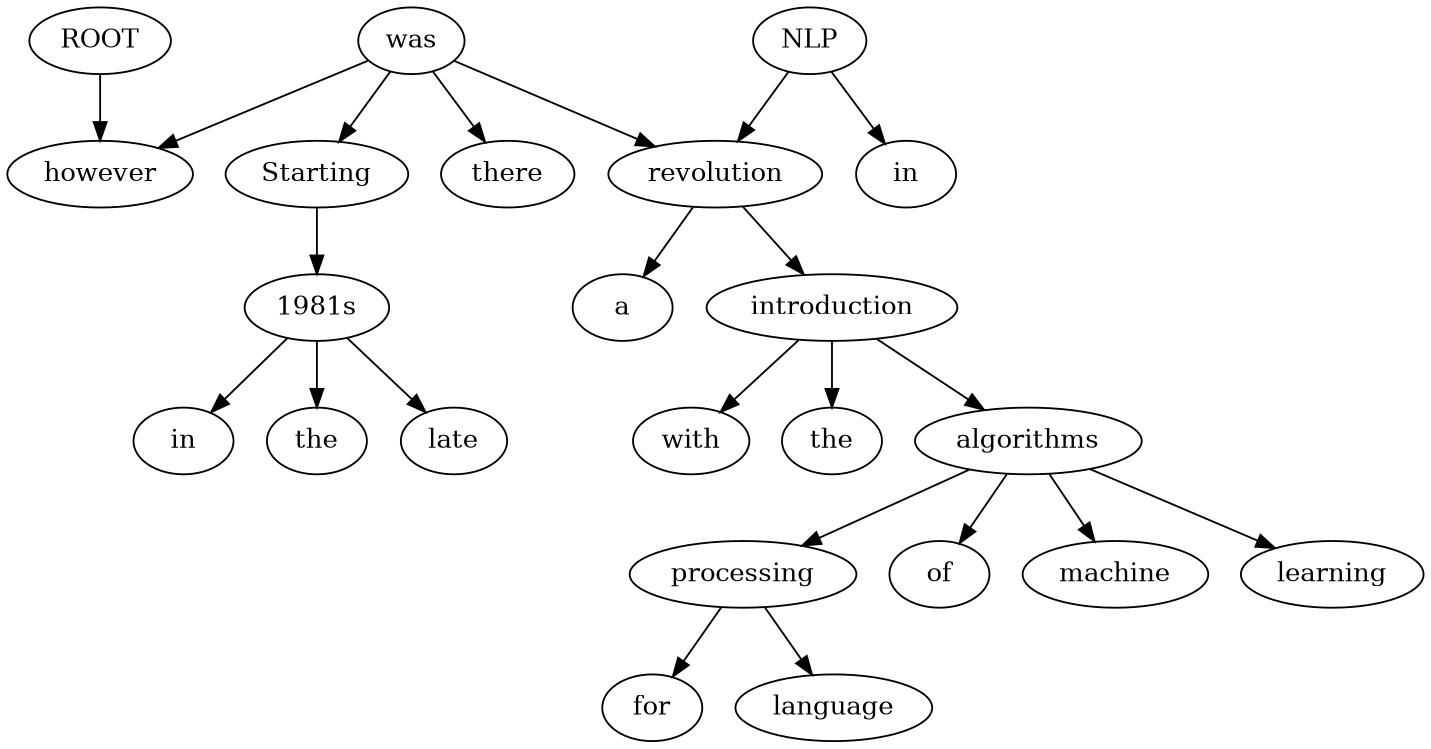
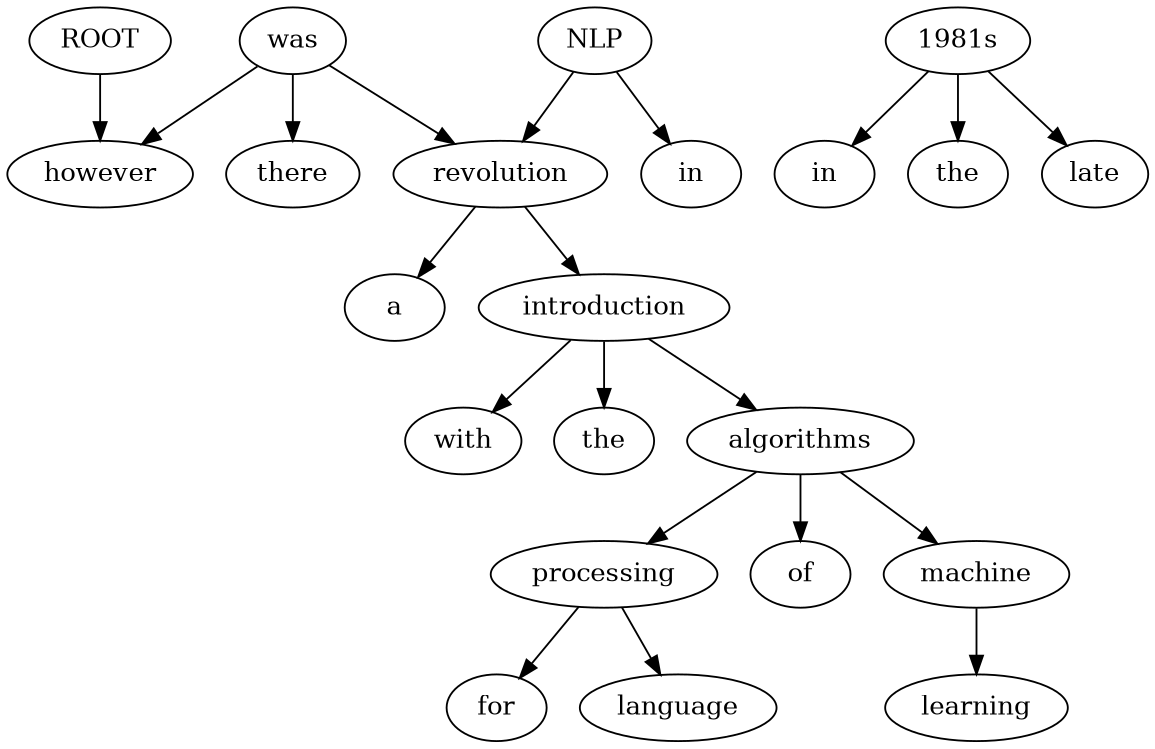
(317, 174) -> none
(1174, 505) -> (977, 632)
